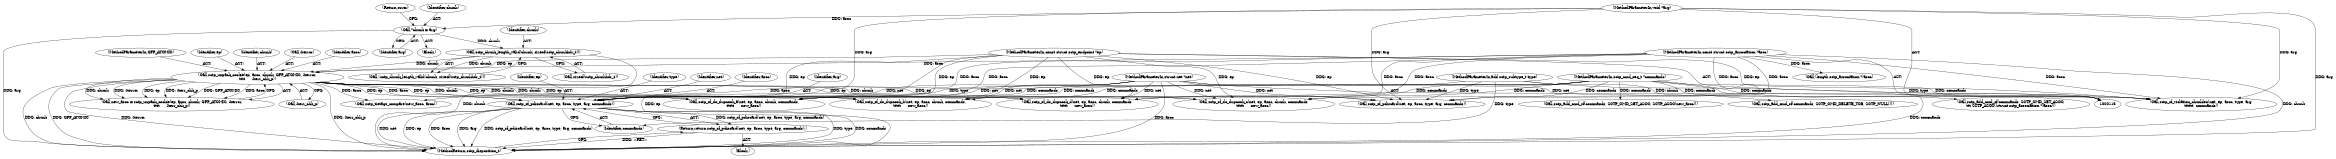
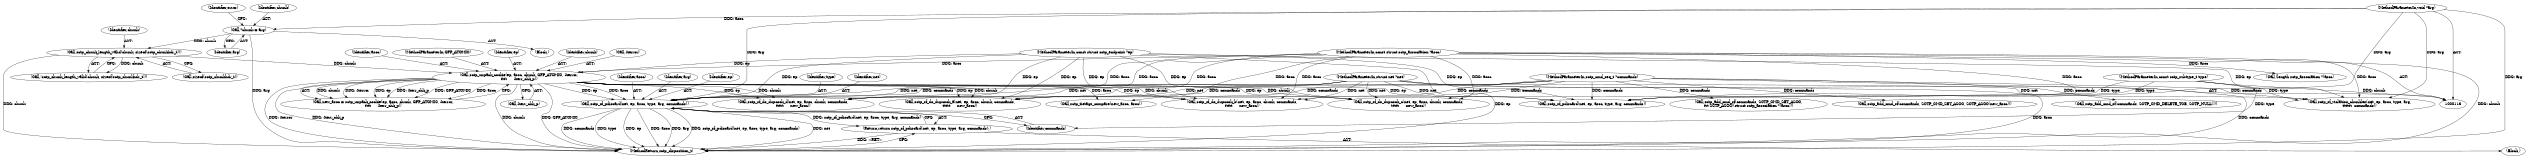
(395, 8) -> (223, 8)
(1611, 64) -> none
(1494, 77) -> (2163, 77)
(781, 89) -> (1241, 78)
